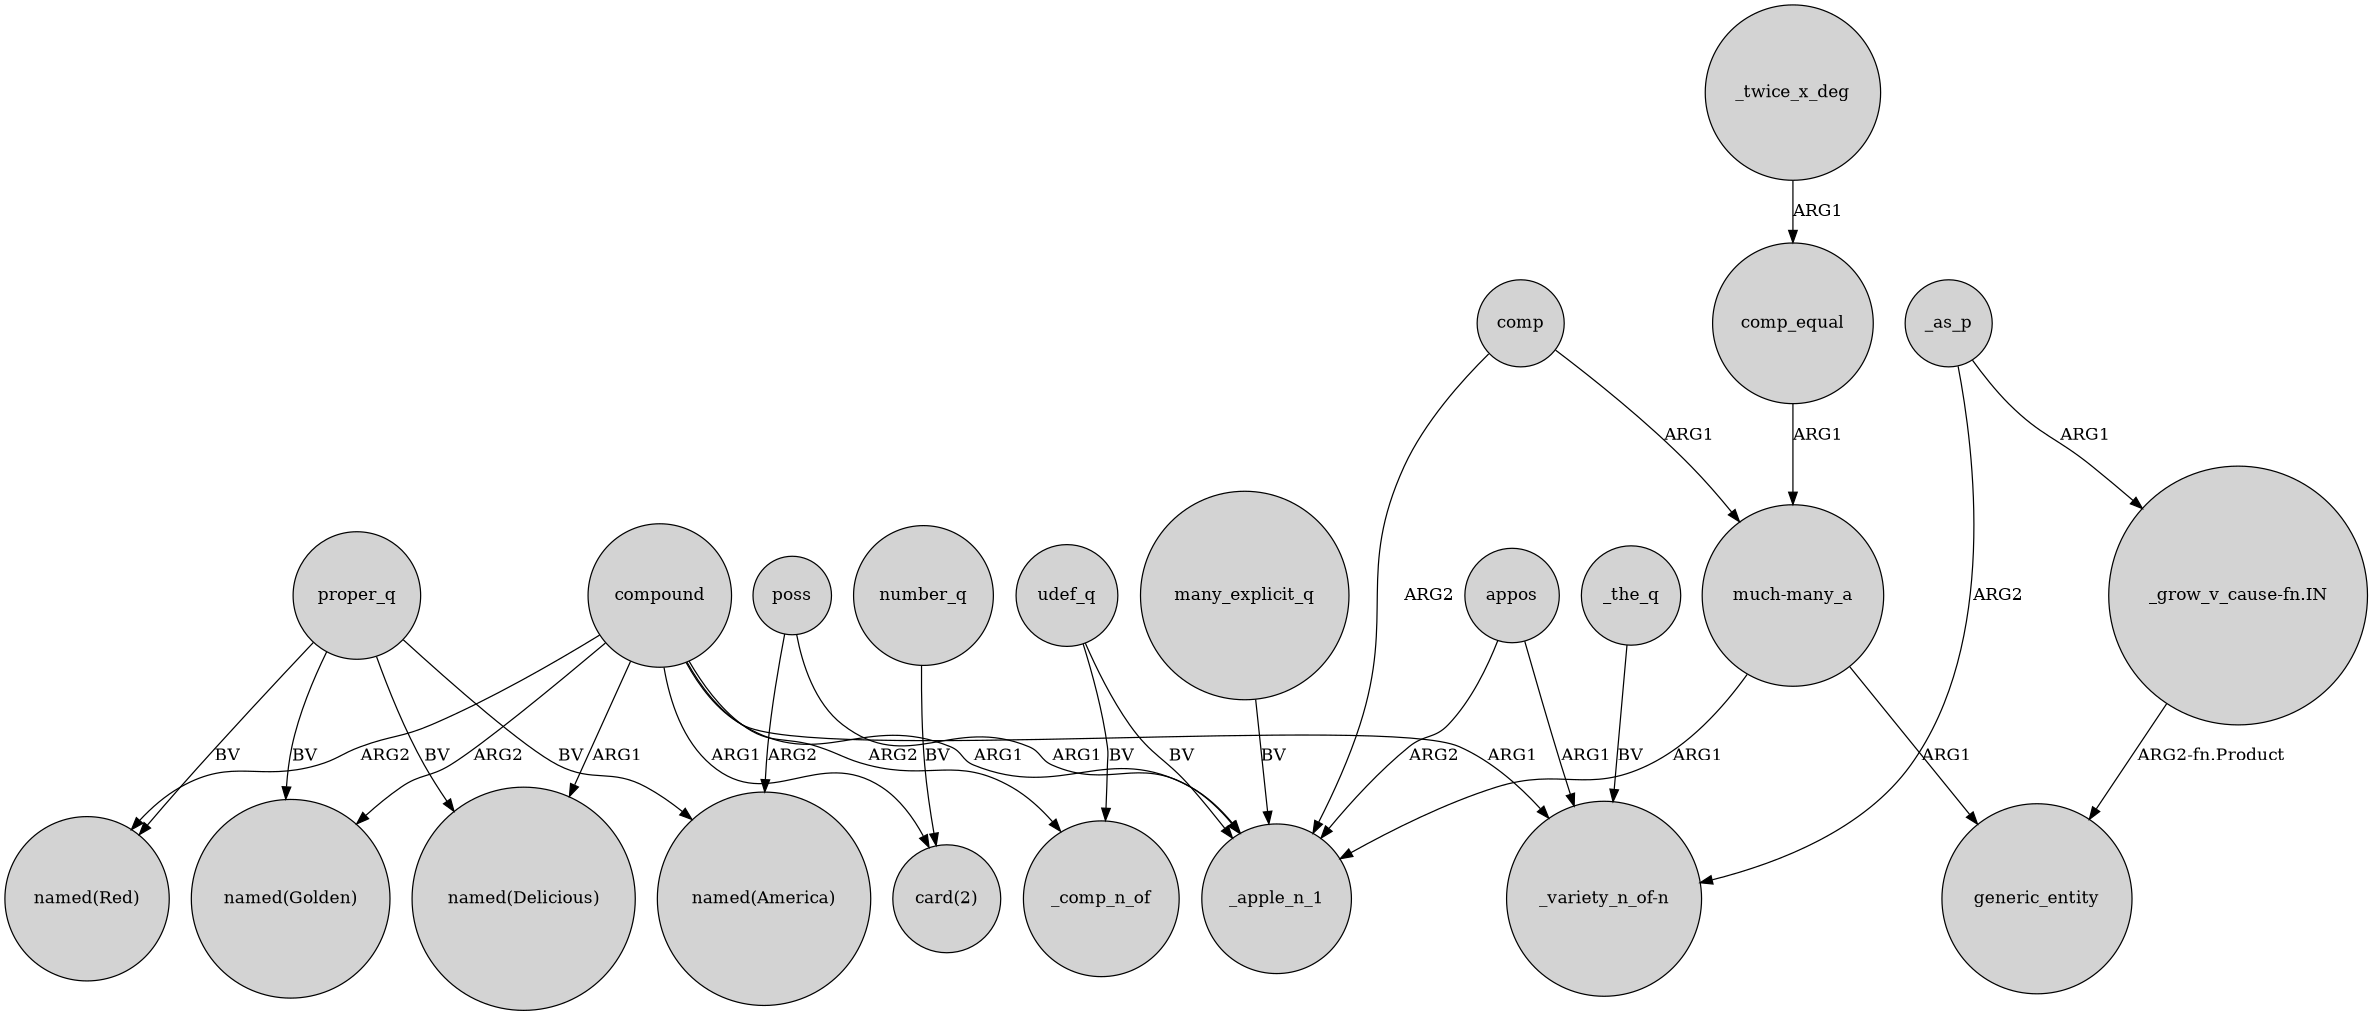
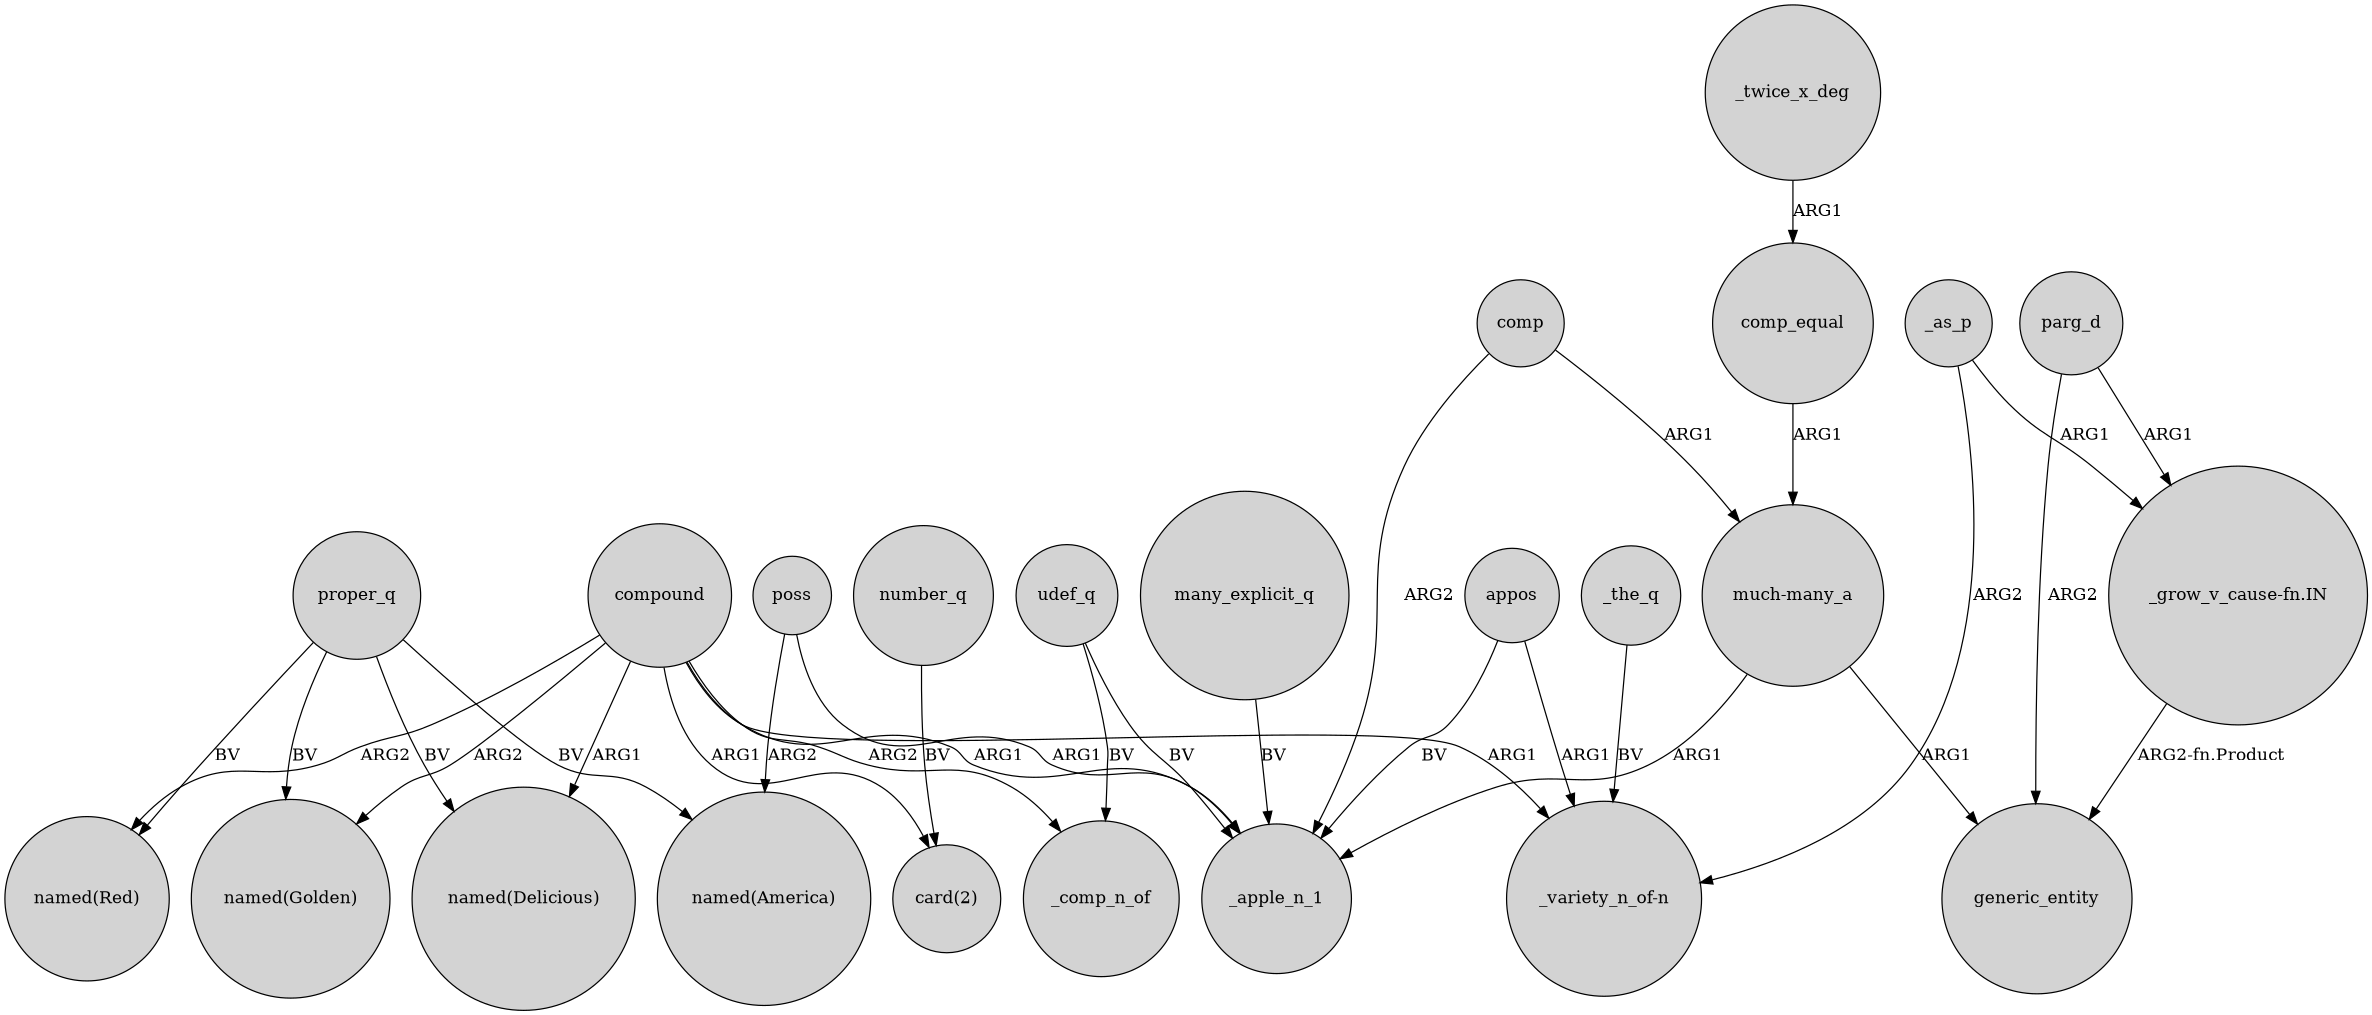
none -> (2071, 323)
(1434, 756) -> (1434, 756)
